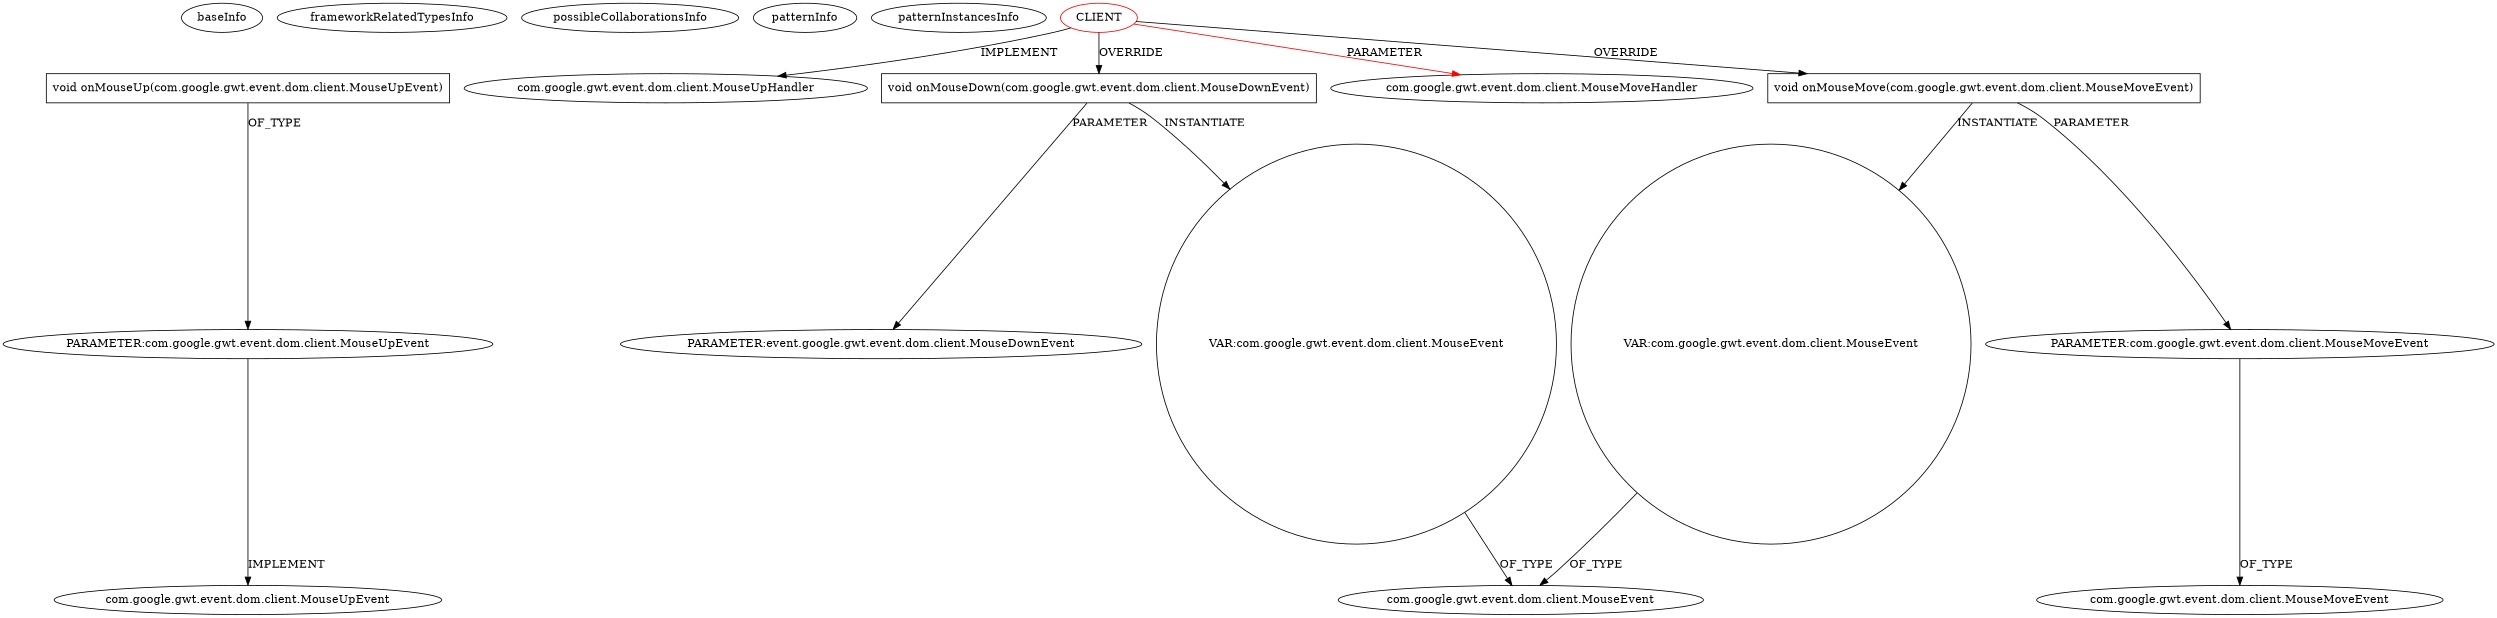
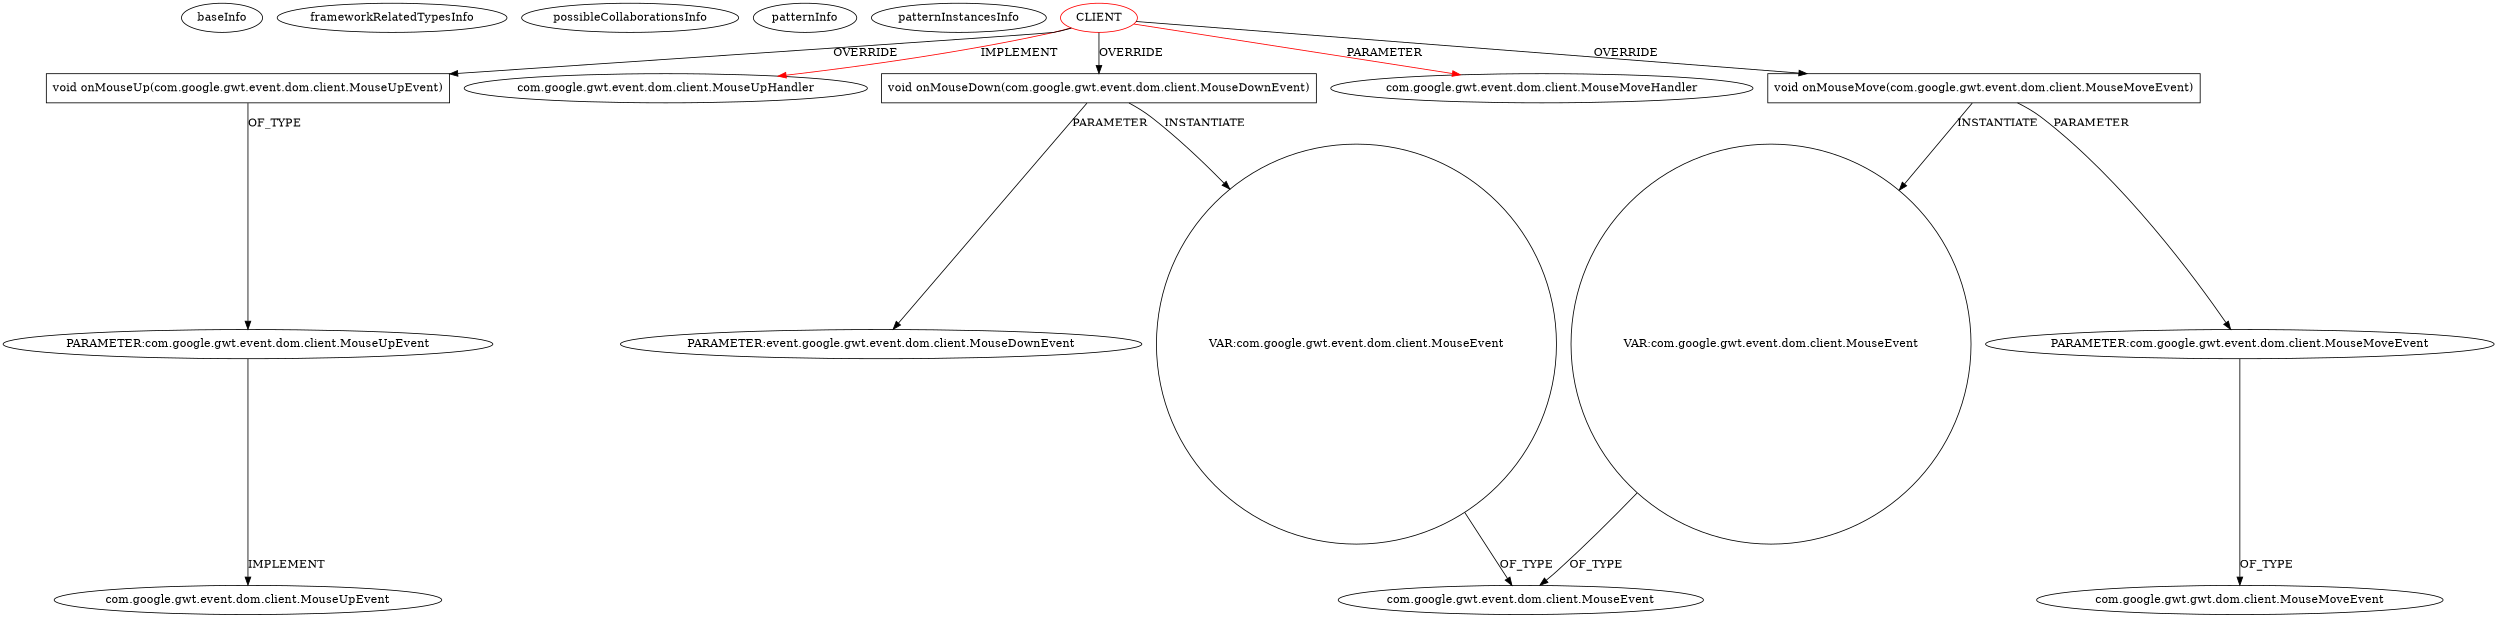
none -> (765, 53)
(929, 56) -> (929, 56)
(2240, 600) -> (2240, 600)
